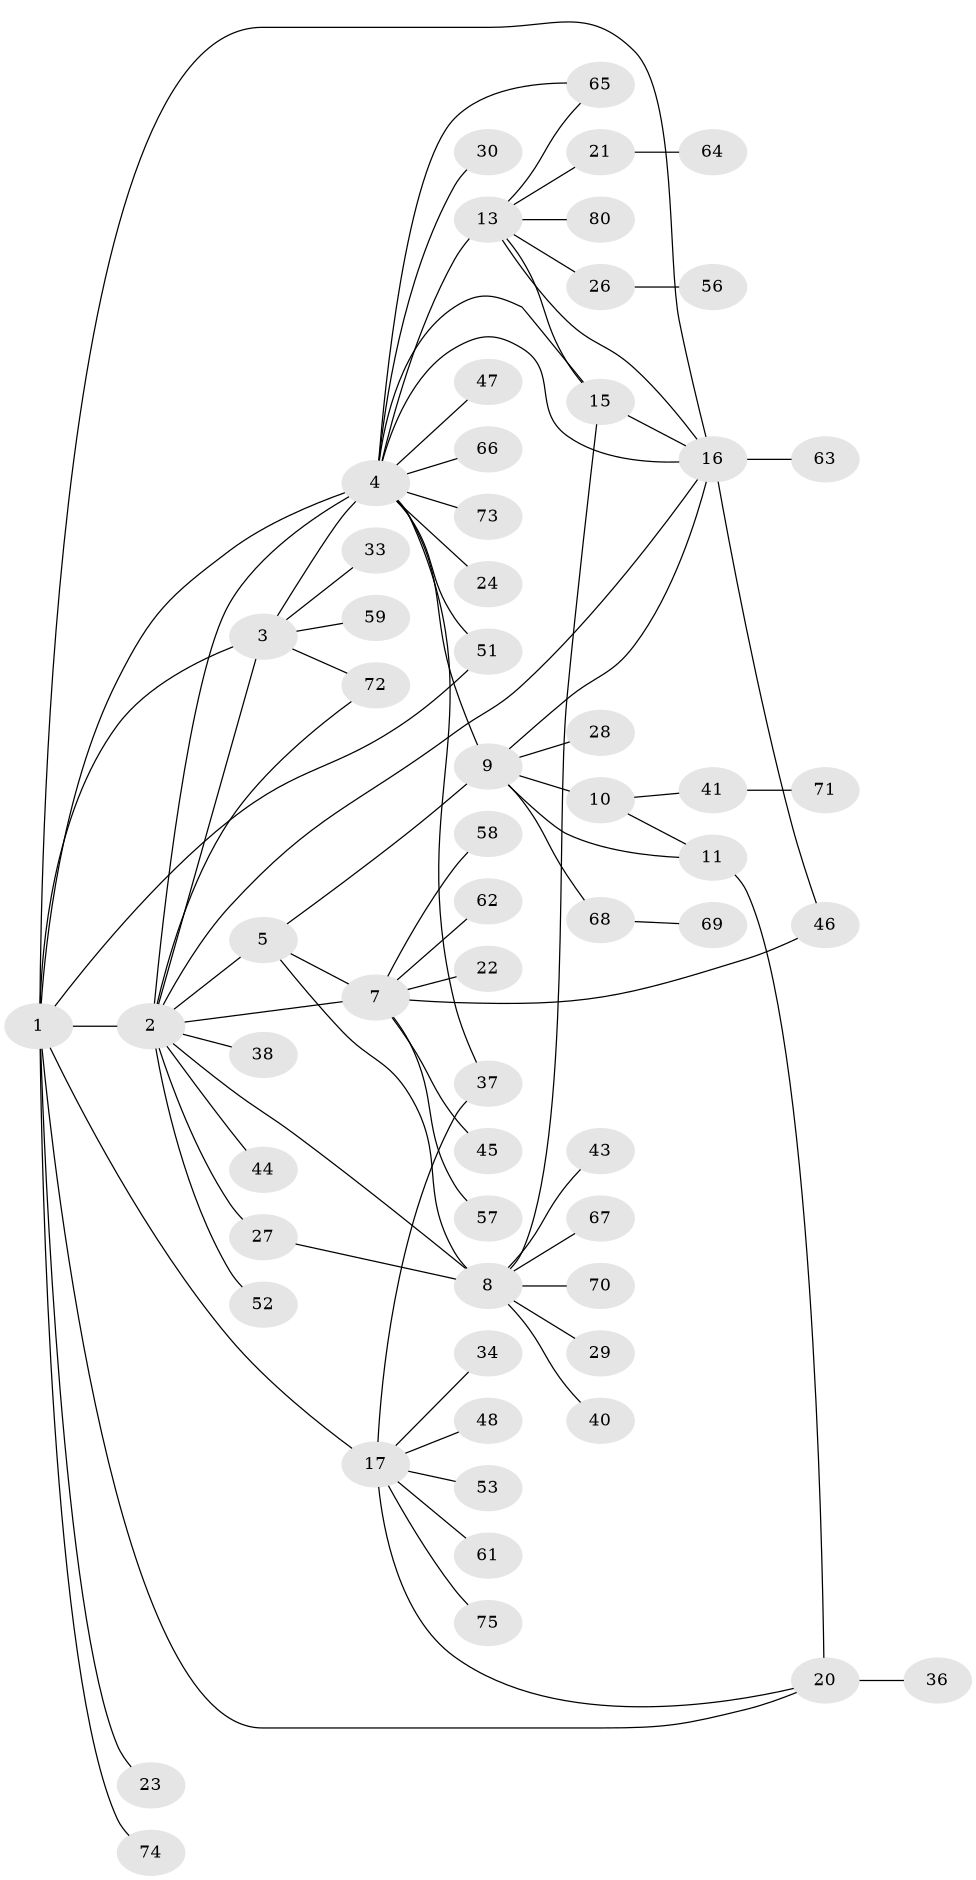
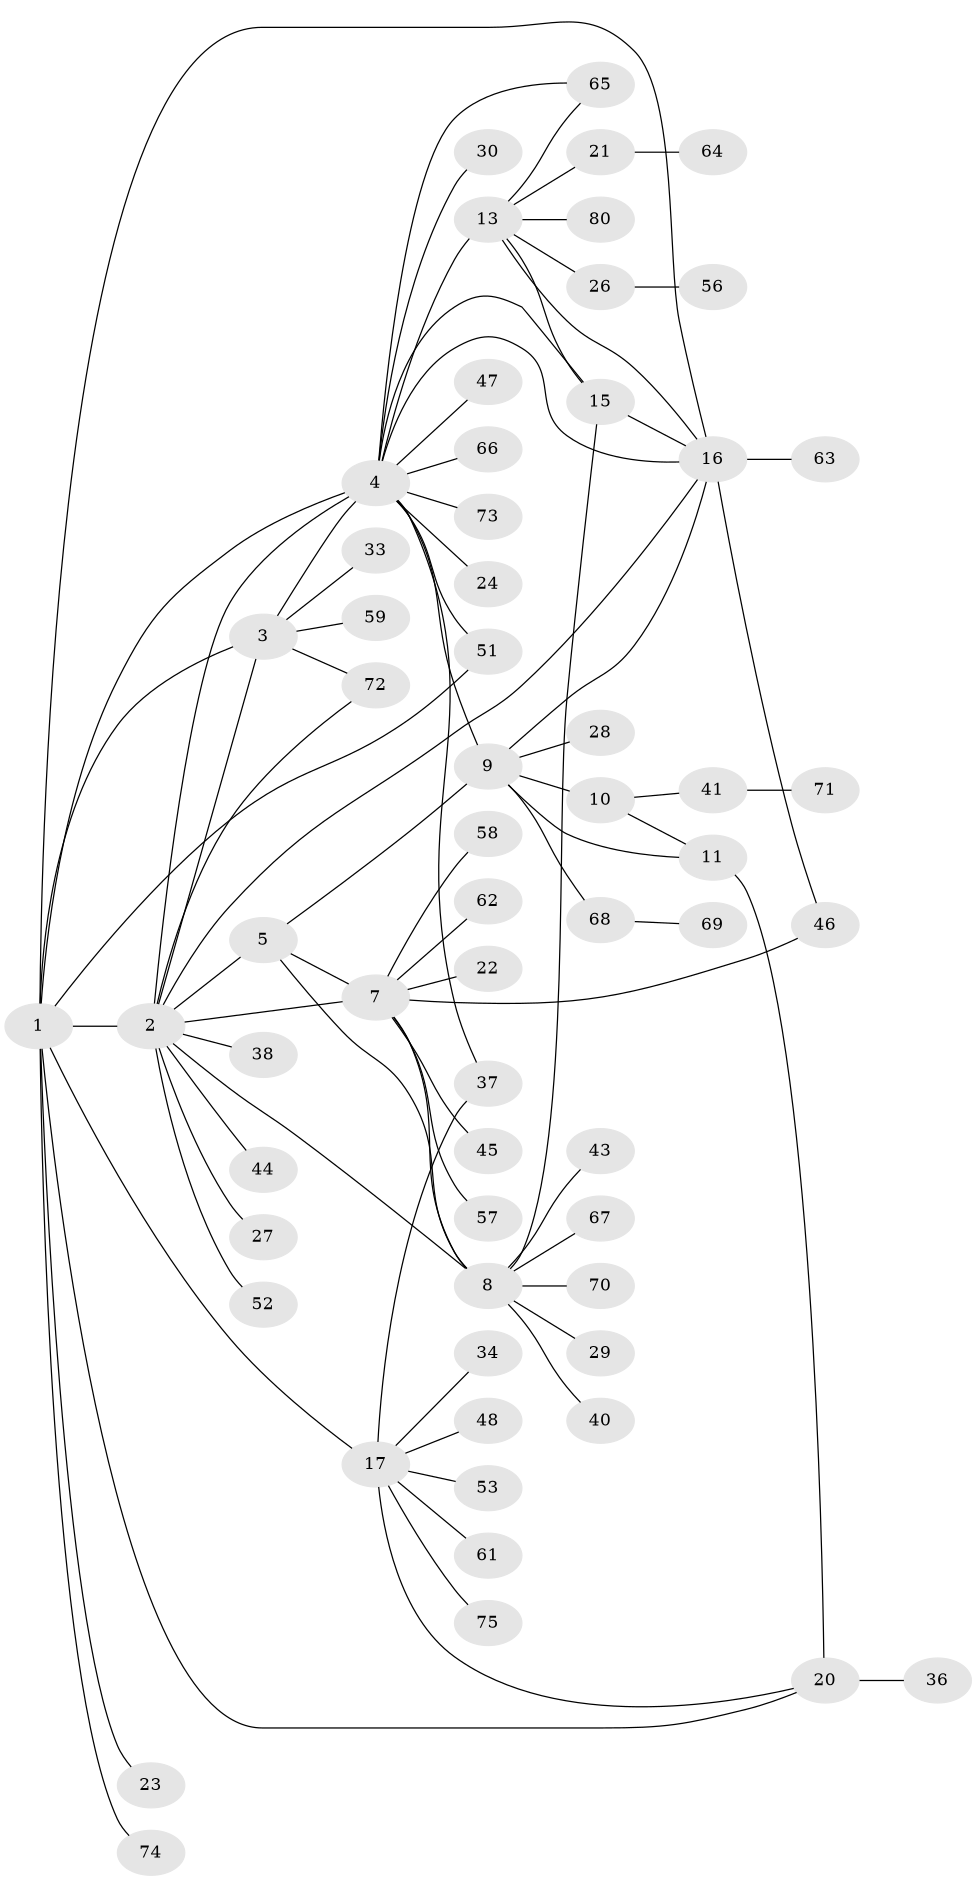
(376, 1262) -> (430, 1143)
